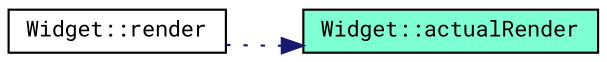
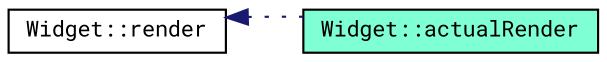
(254, 45) -> (276, 17)
